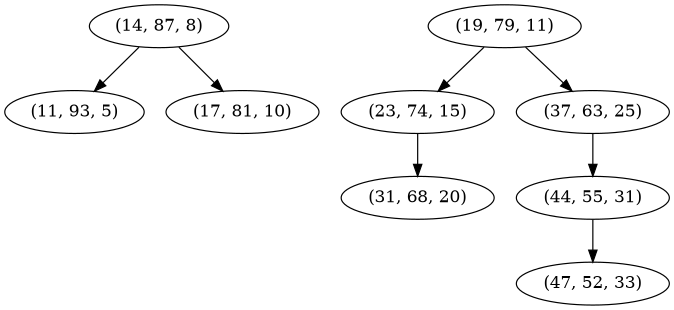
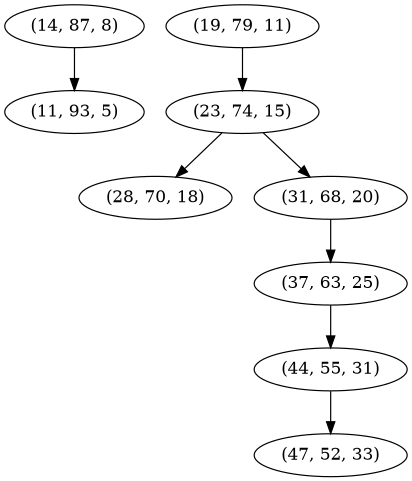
(545, 65) -> (331, 235)
(242, 112) -> none
none -> (156, 198)
